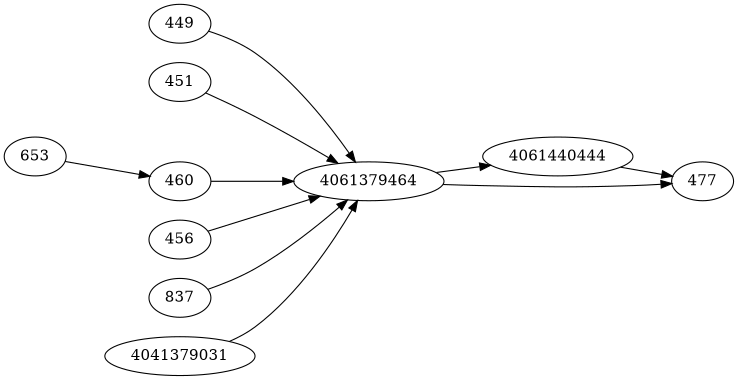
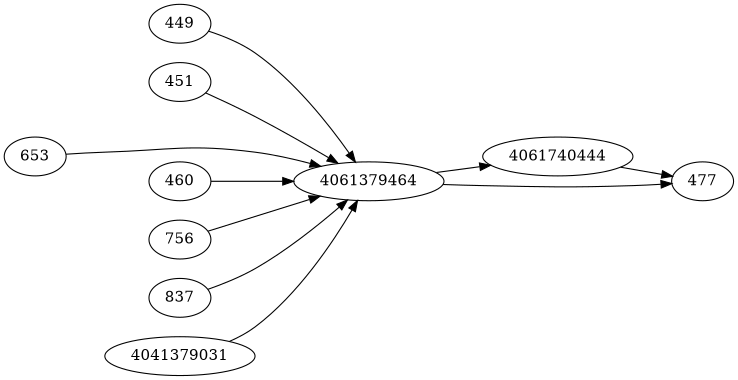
(558, 156) -> (558, 156)
(102, 168) -> (189, 148)
(180, 240) -> (180, 240)
